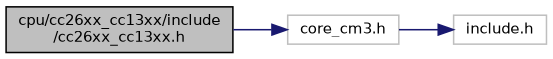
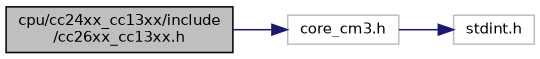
(119, 30) -> (119, 30)
(500, 30) -> (494, 30)
